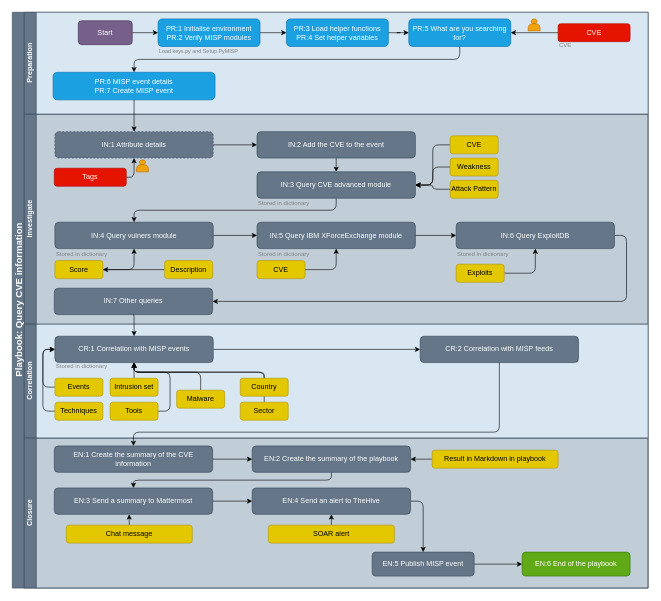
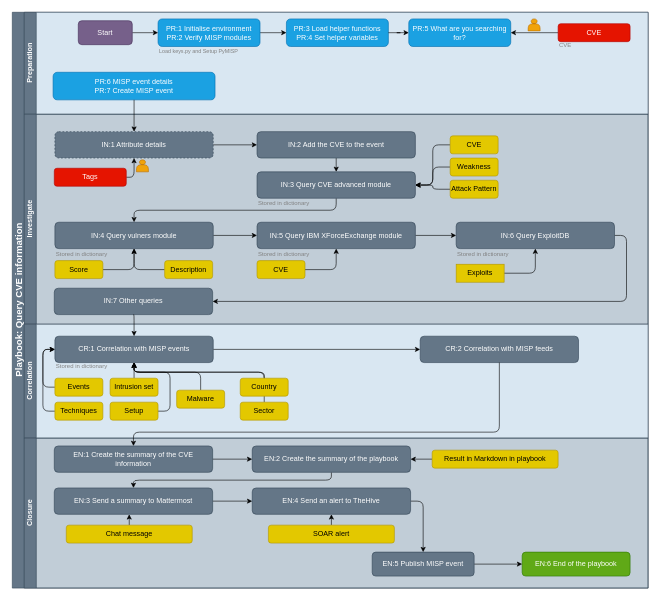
(295, 59) -> none
(135, 270) -> (136, 269)
(480, 273) -> (480, 273)
(134, 411) -> (134, 411)
